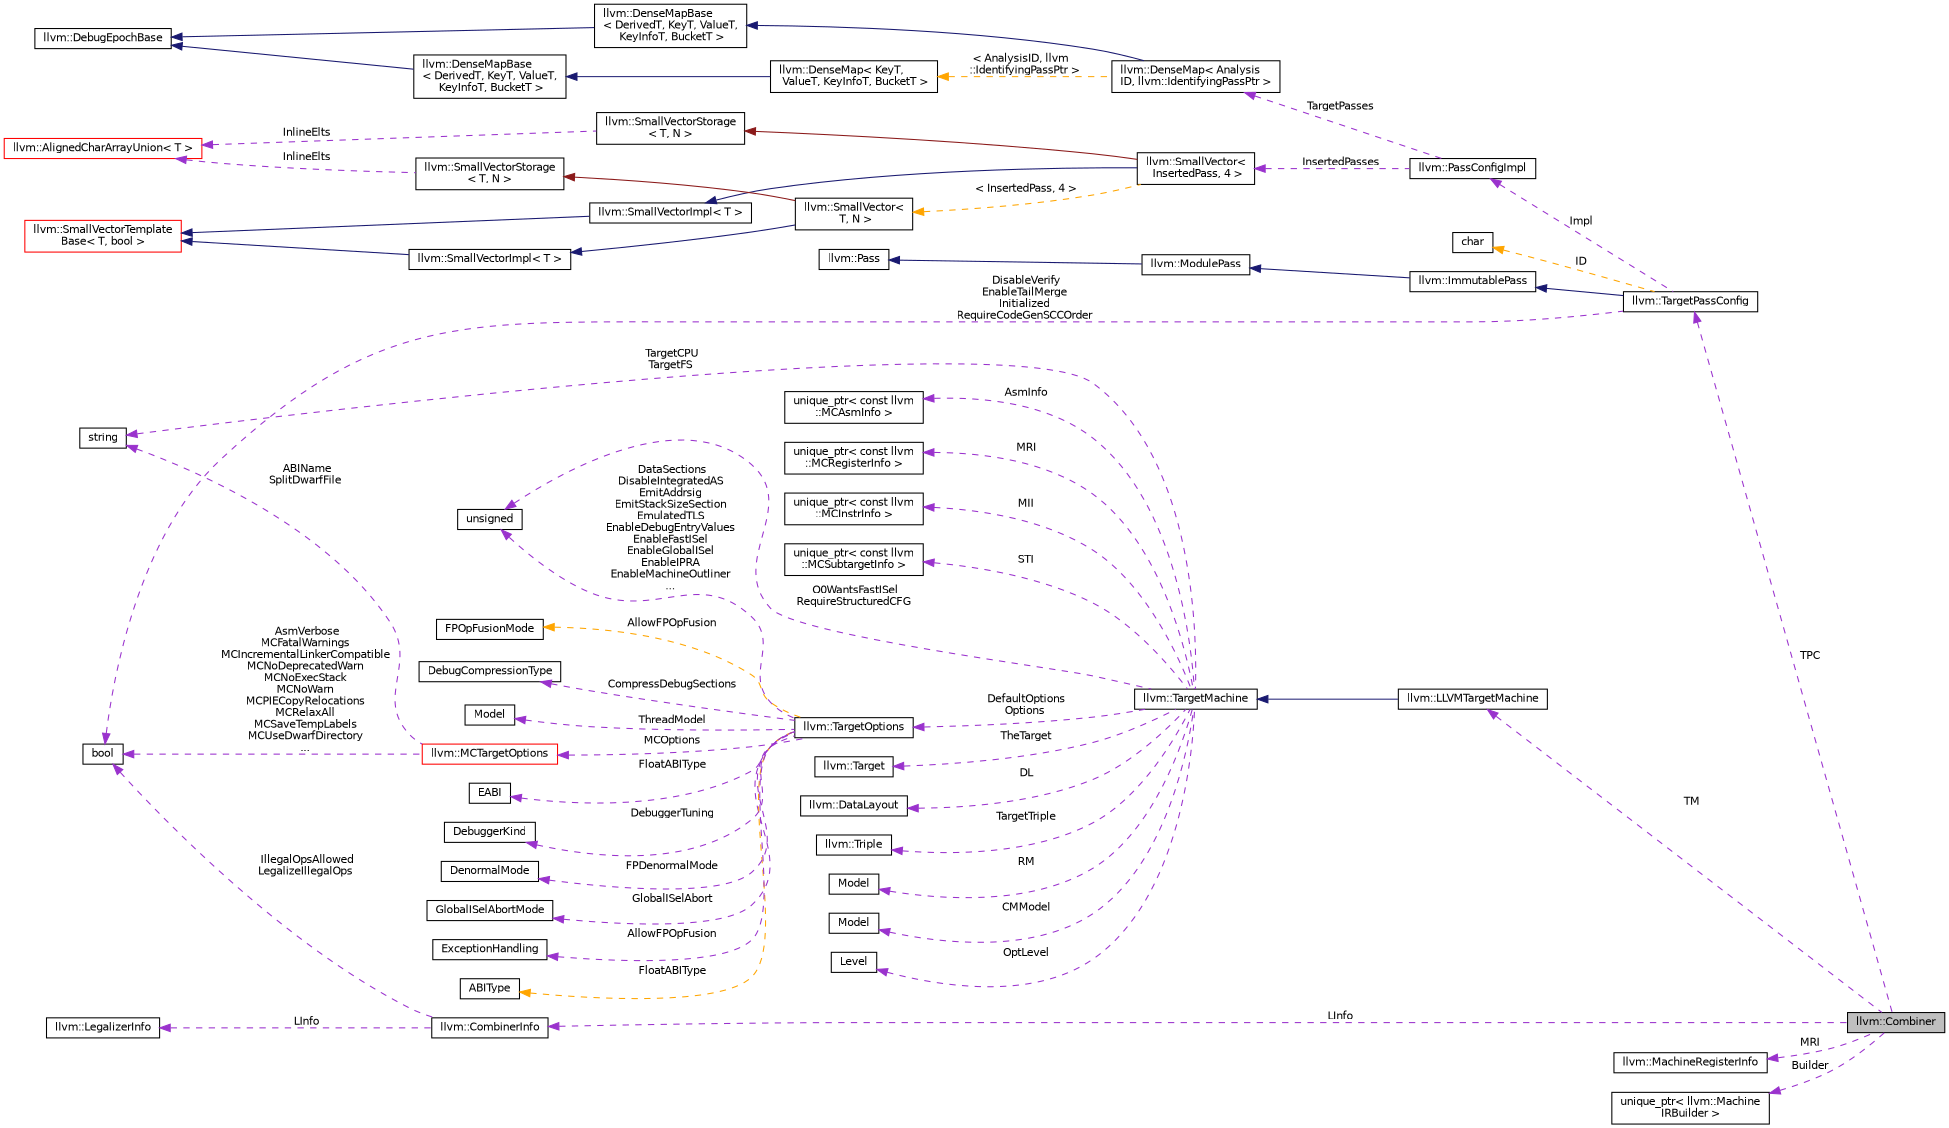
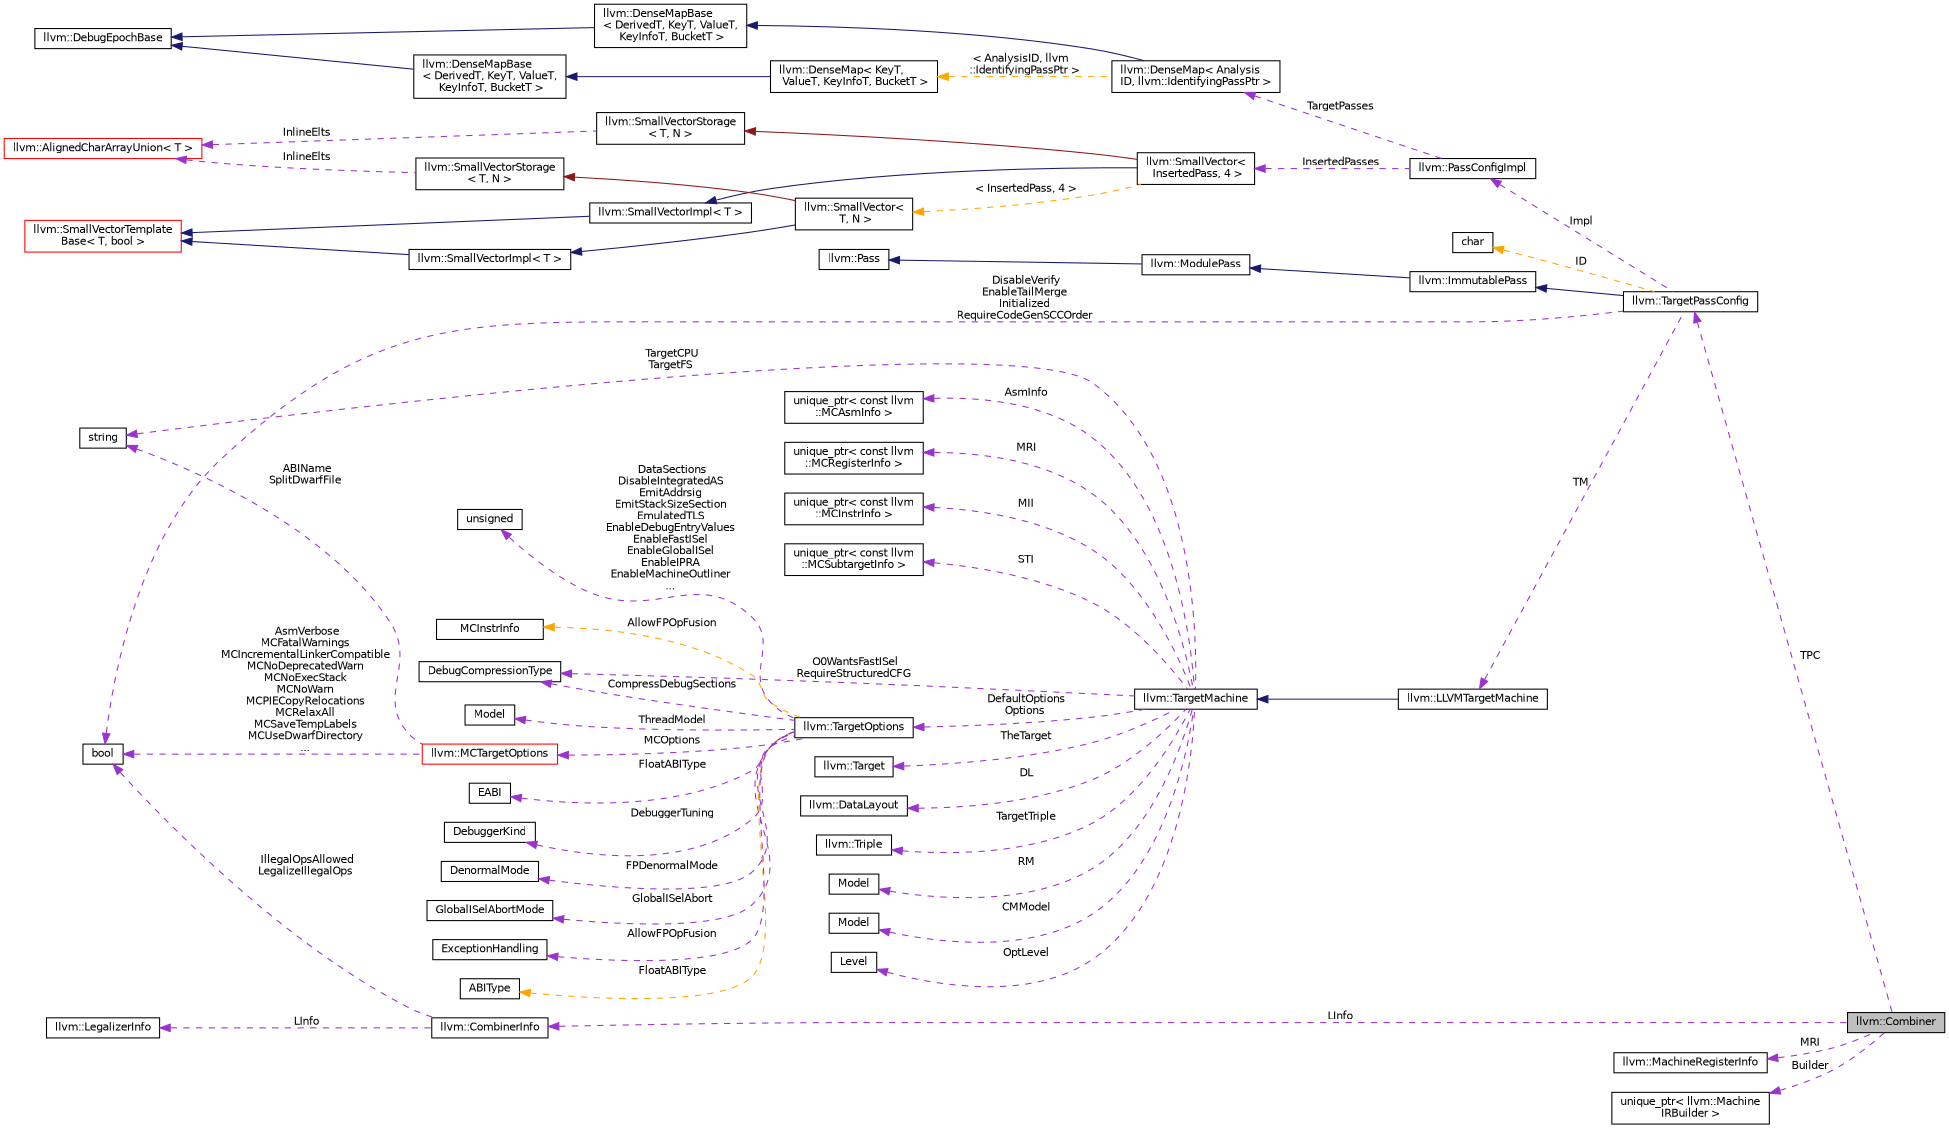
(765, 600) -> (853, 683)
(490, 629) -> (490, 629)
(1689, 864) -> (1584, 496)
